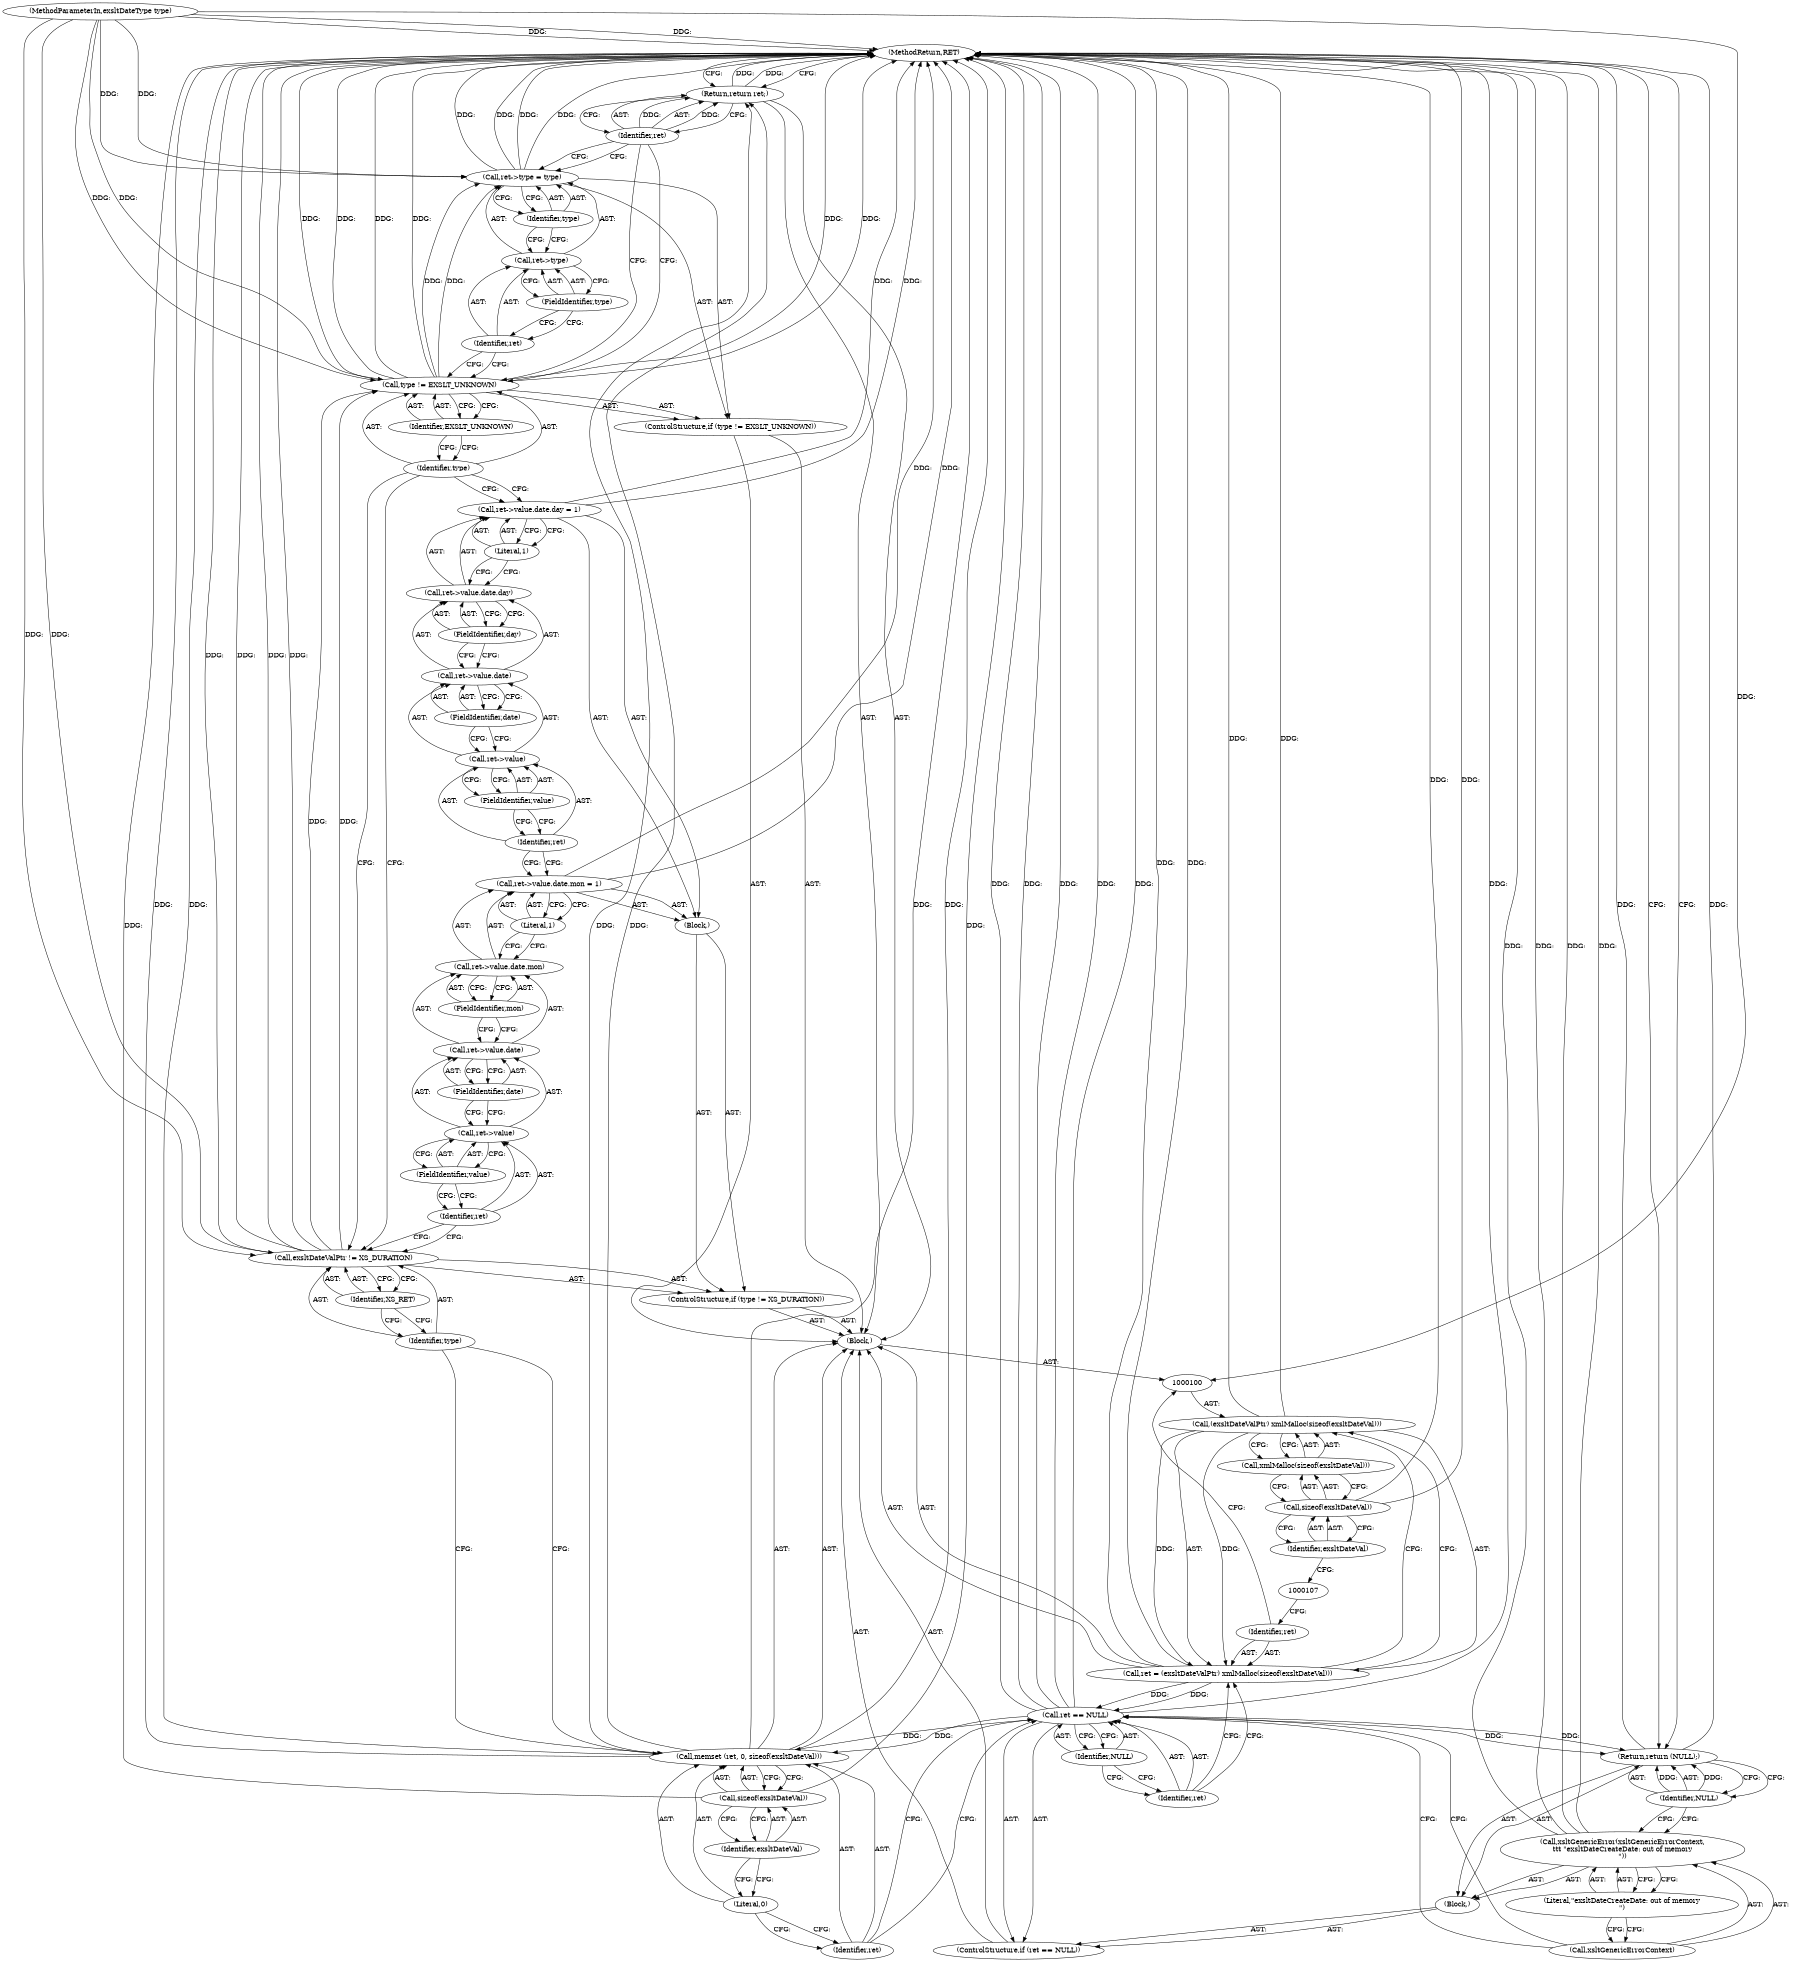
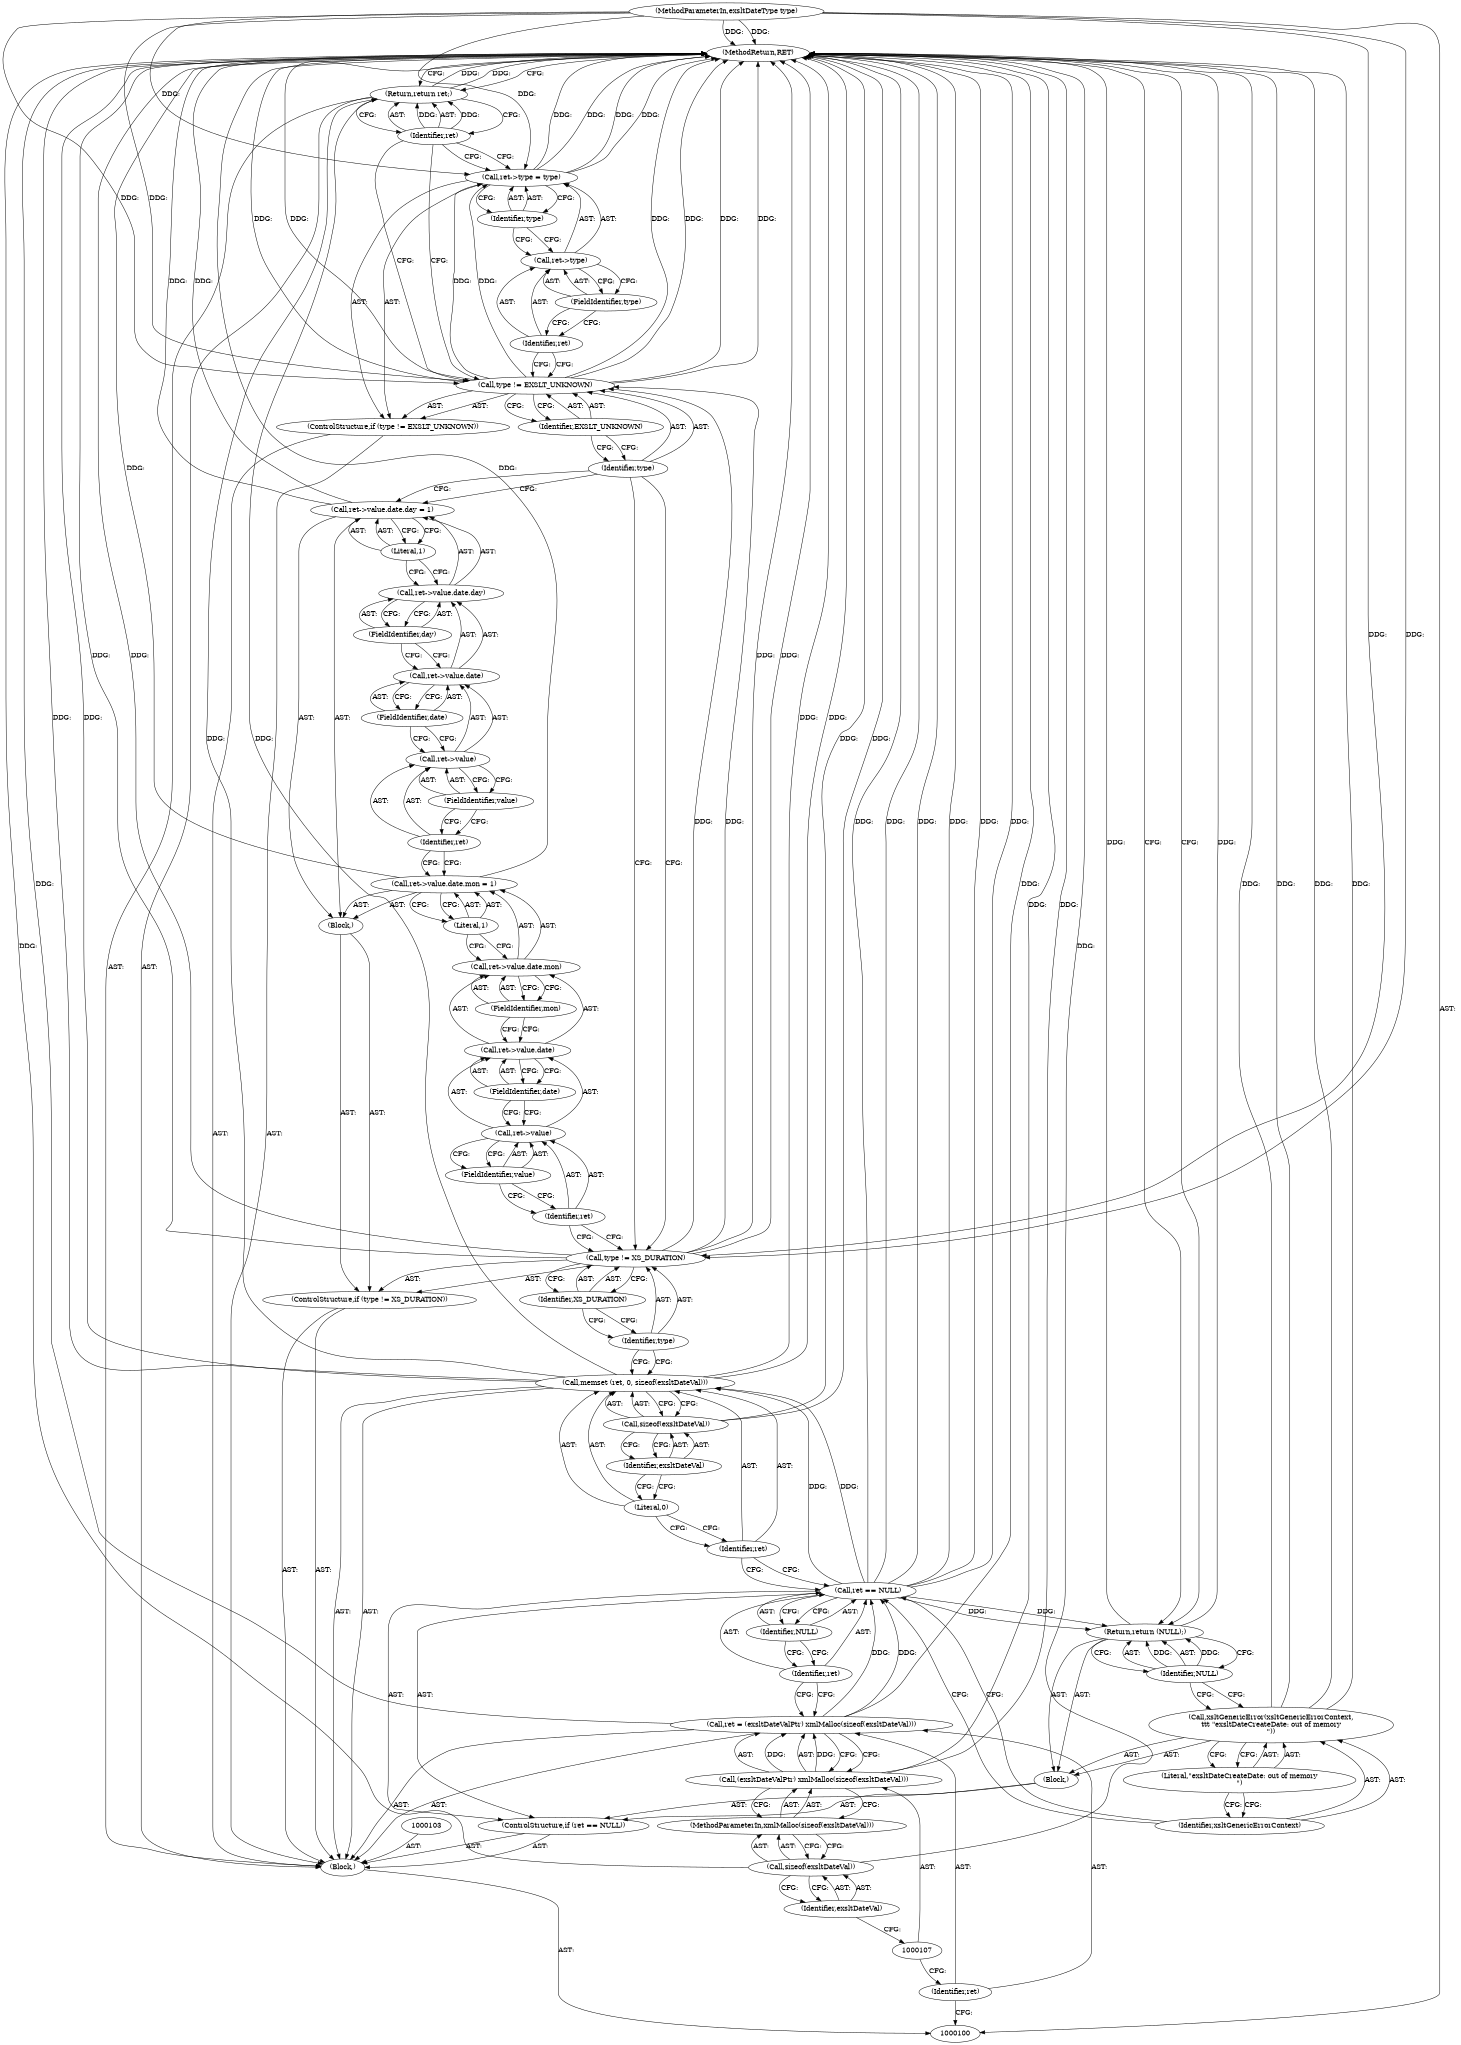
(1748, 697) -> (1449, 1009)
(344, 1258) -> (636, 1258)
(383, 1300) -> (583, 1300)
(1203, 1407) -> (920, 1862)
(1306, 1466) -> (782, 1826)
none -> (426, 1826)
(1622, 1951) -> (1240, 1826)
